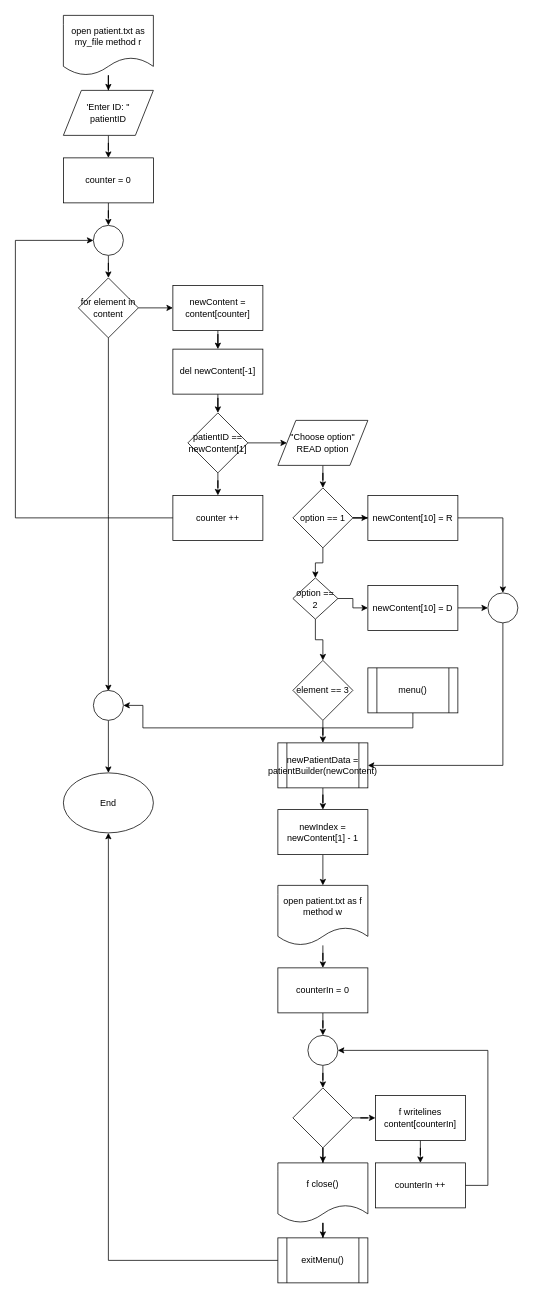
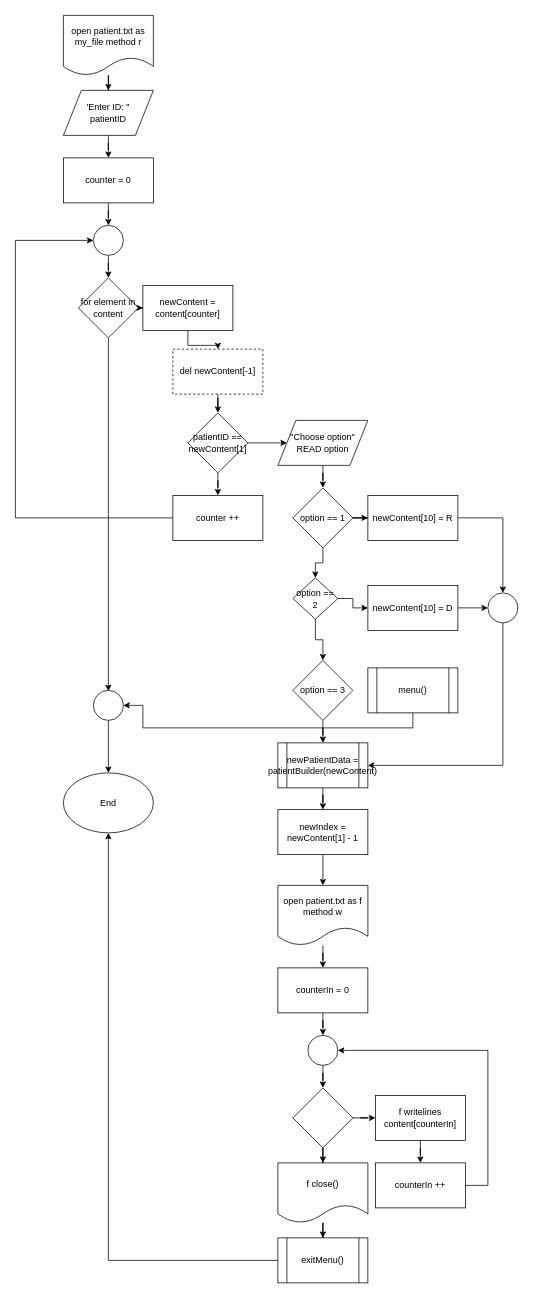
(218, 308) -> (188, 308)
(218, 372) -> (218, 372)
(323, 690) -> (323, 690)
